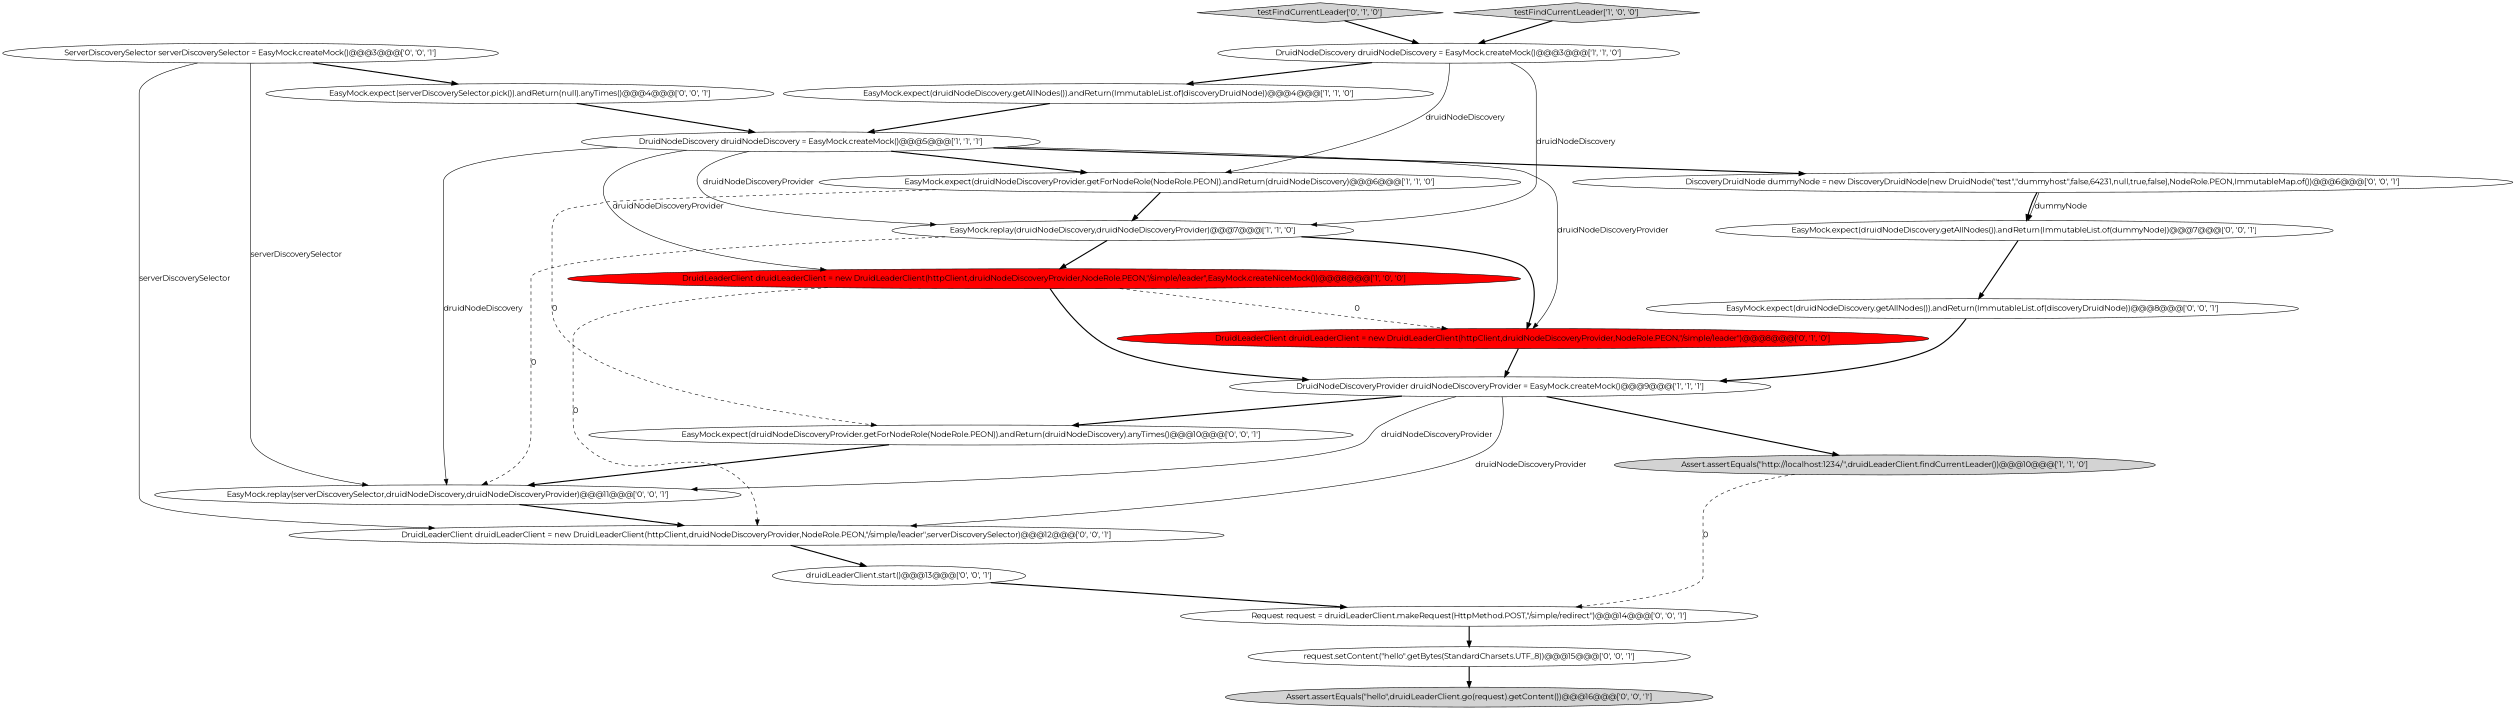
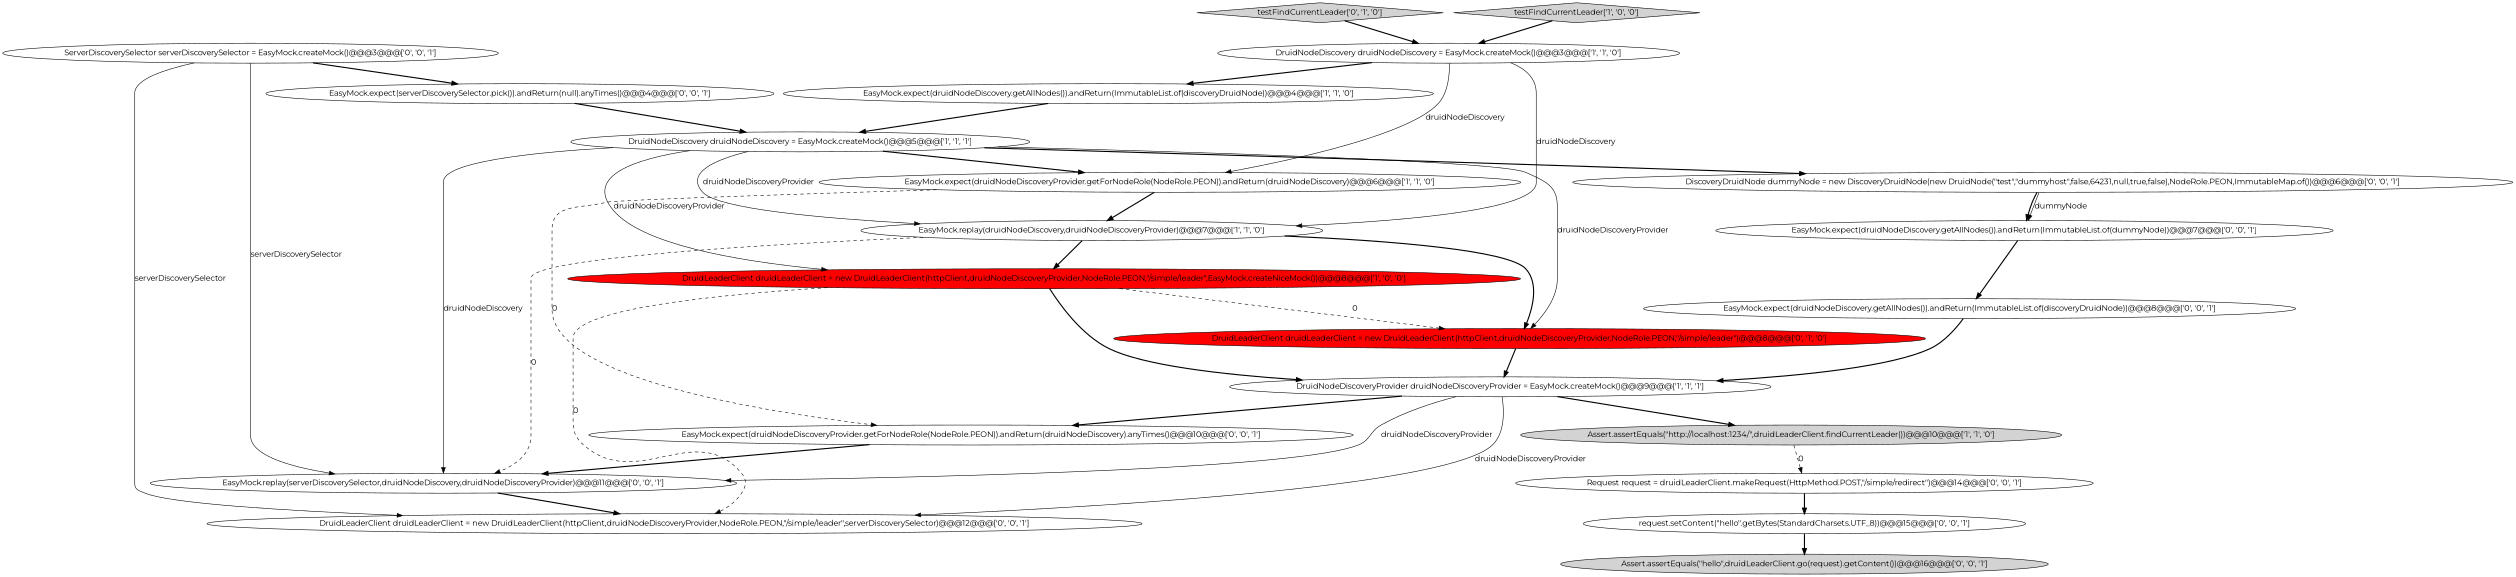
(899, 576) -> none
